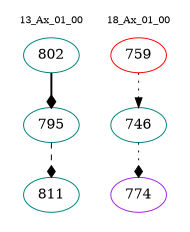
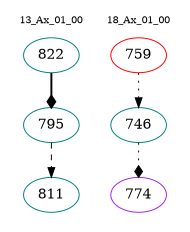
(51, 55) -> (51, 55)
(51, 155) -> (51, 155)
